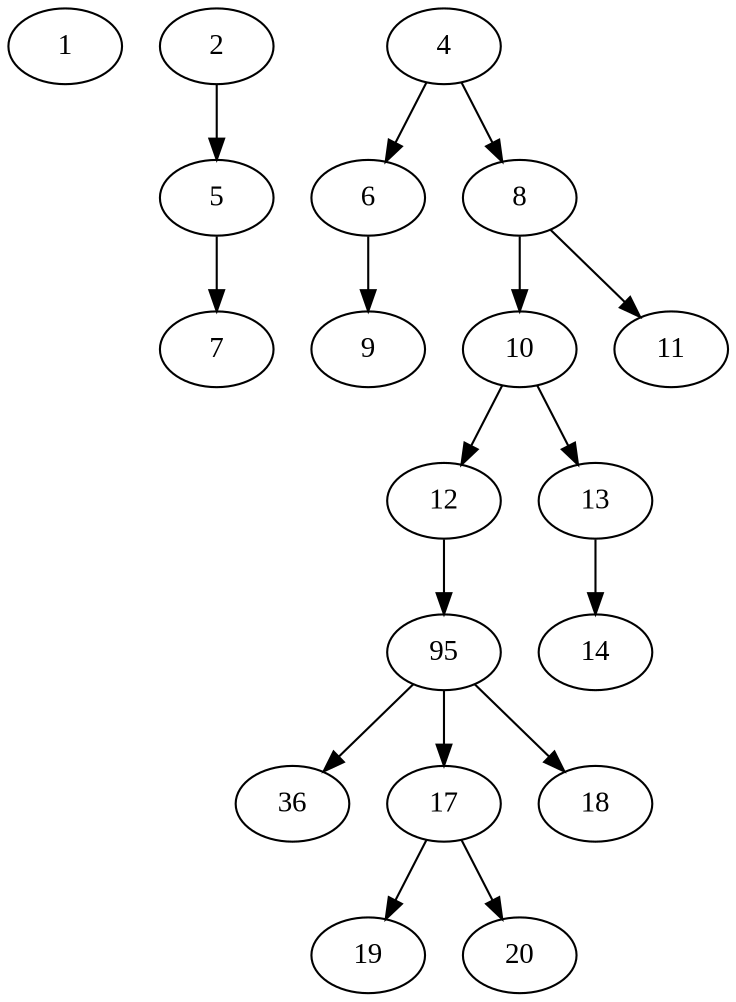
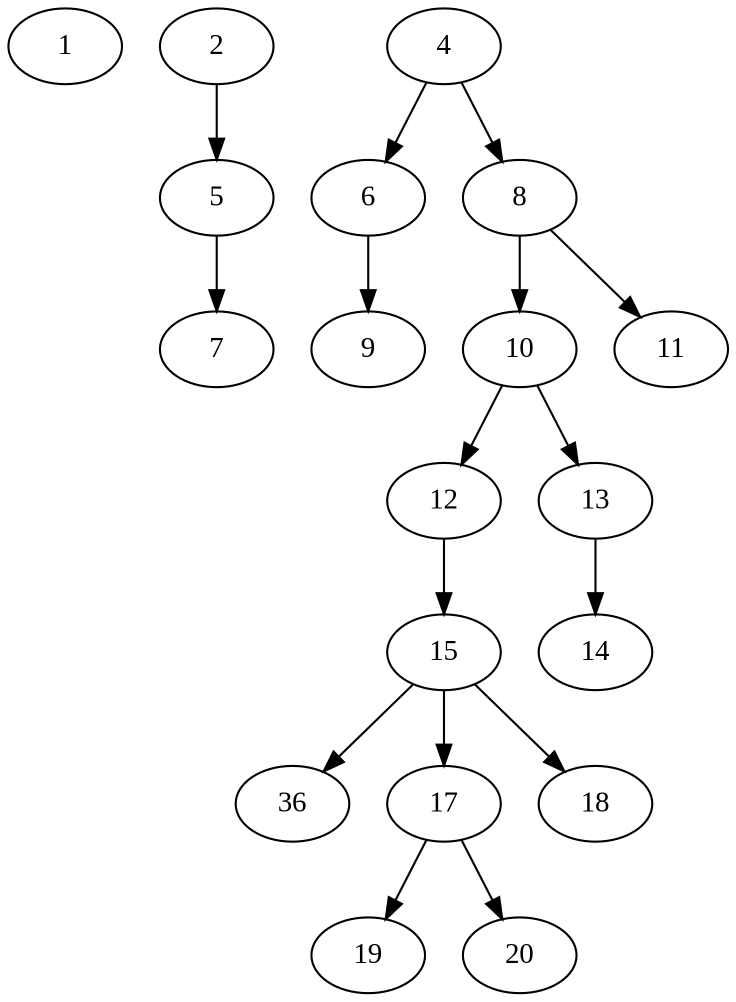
(444, 652) -> (444, 652)
